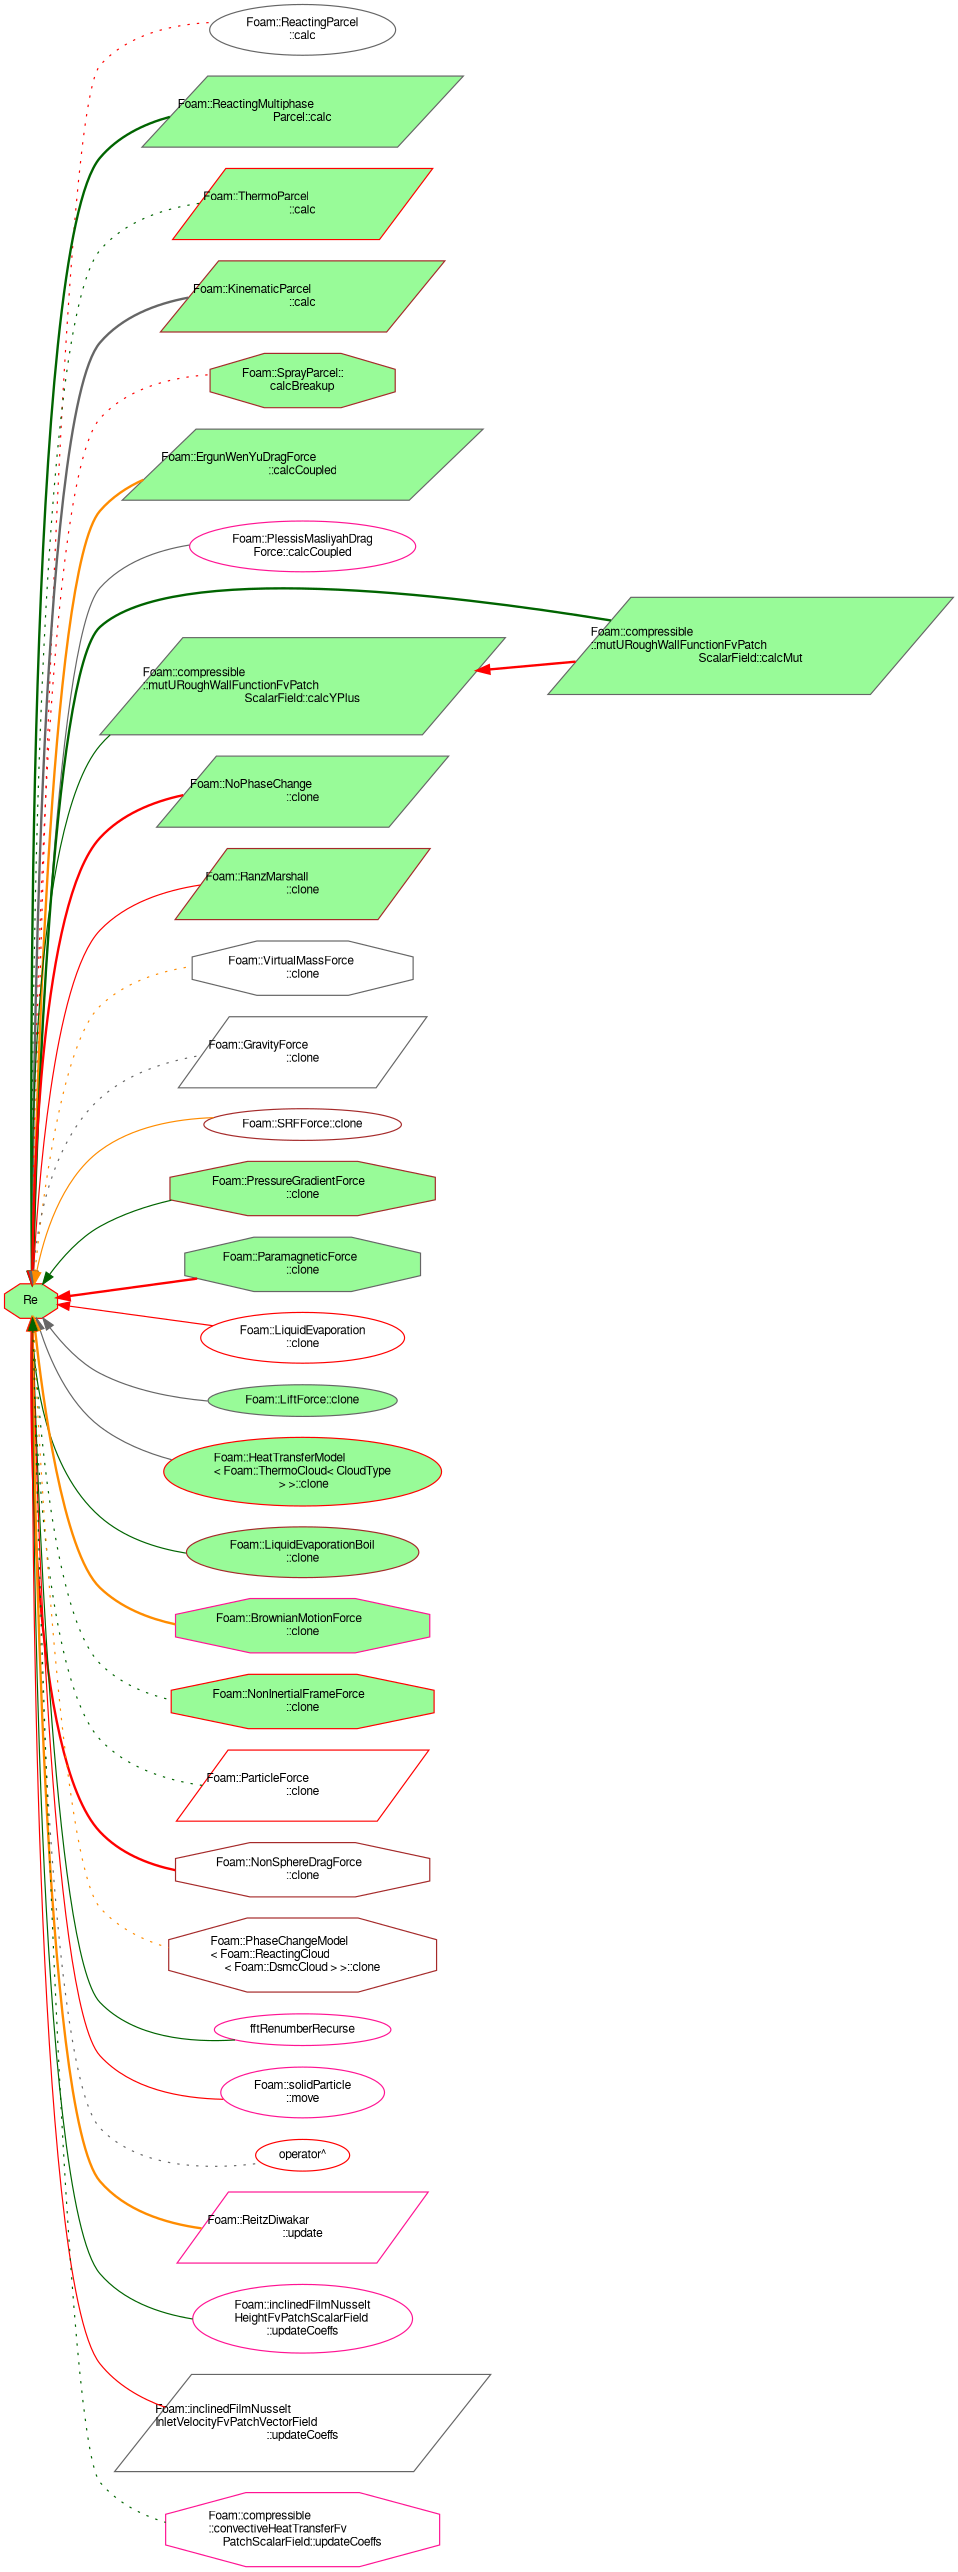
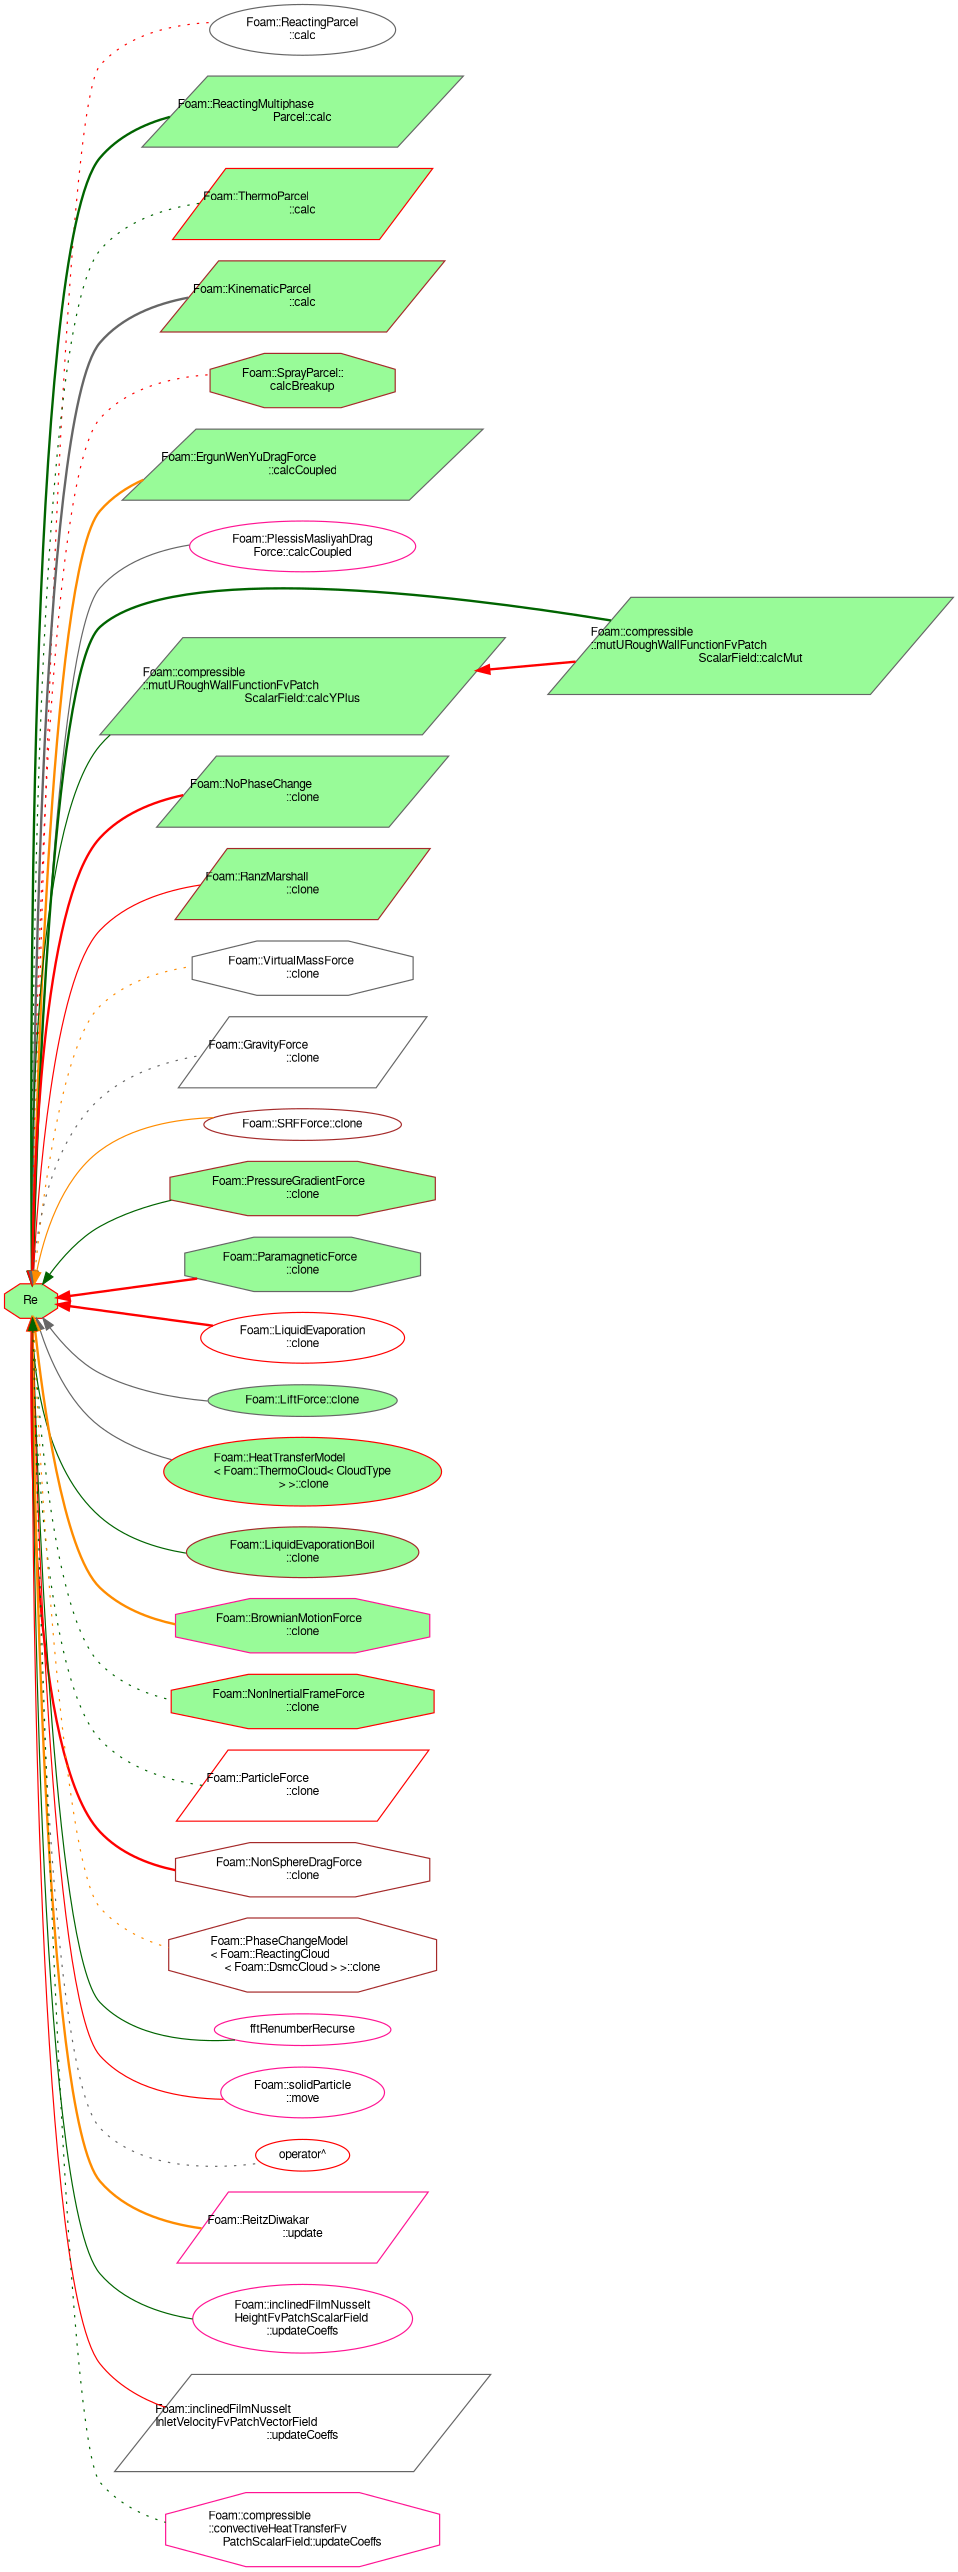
(141, 1316) -> (141, 1316)
